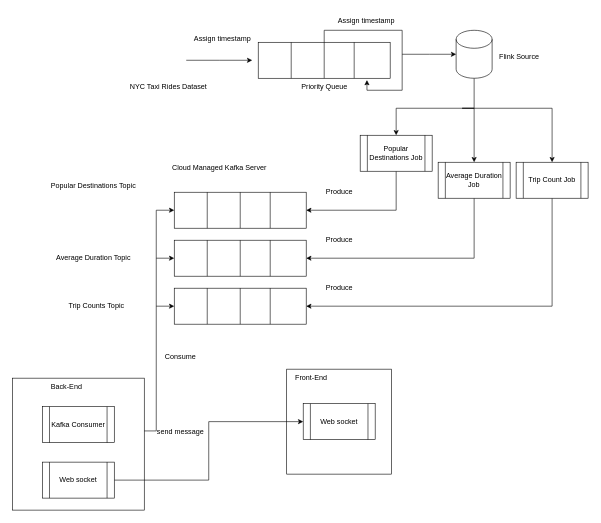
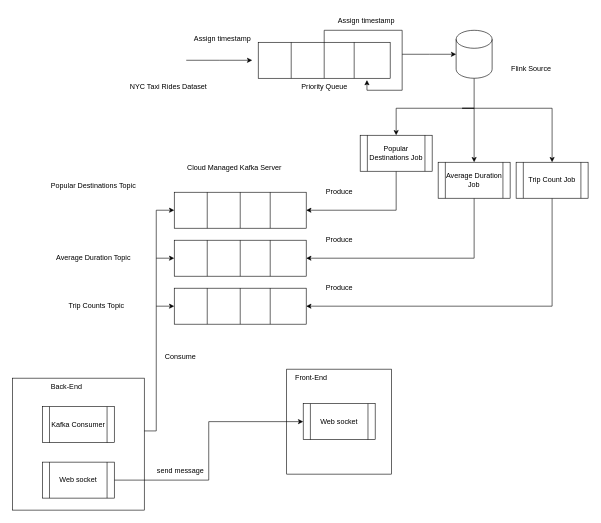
(519, 57) -> (531, 69)
(219, 168) -> (234, 168)
(180, 432) -> (180, 471)
